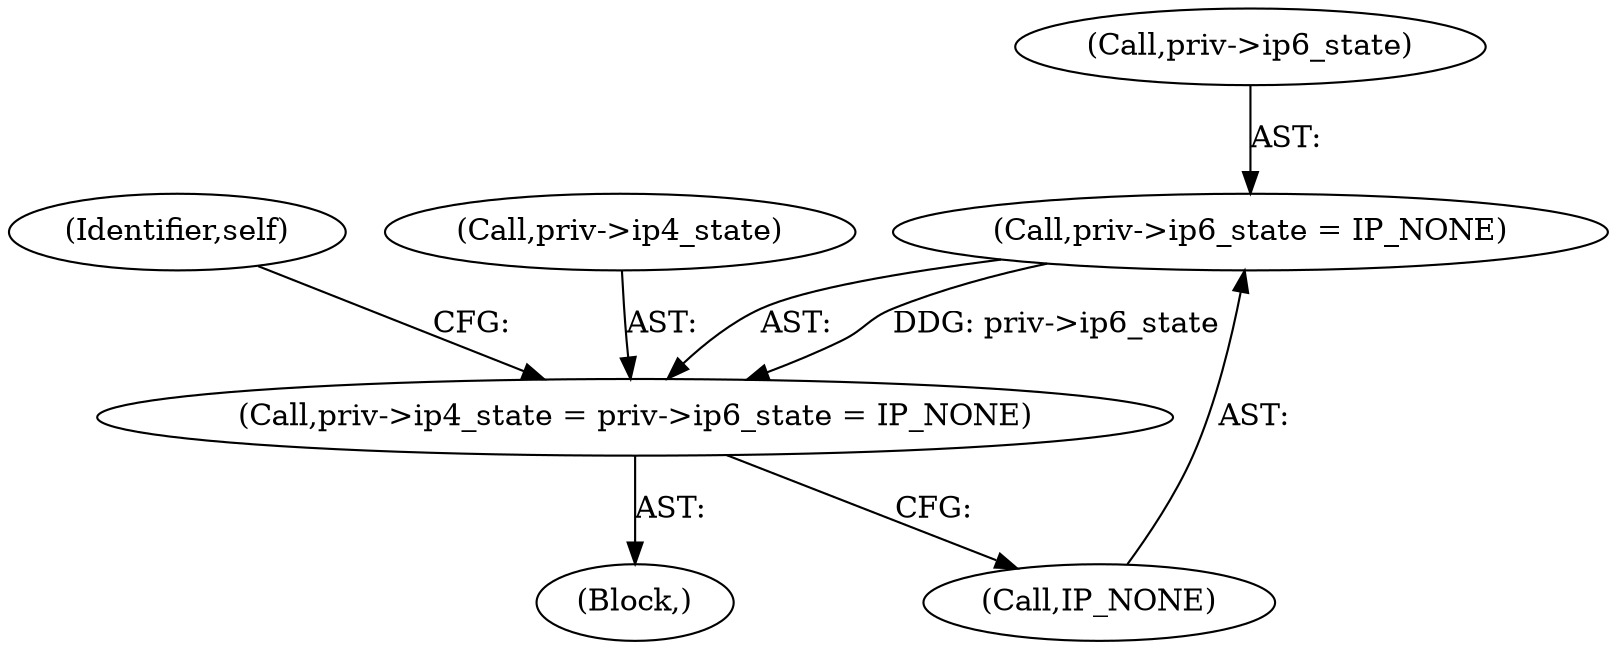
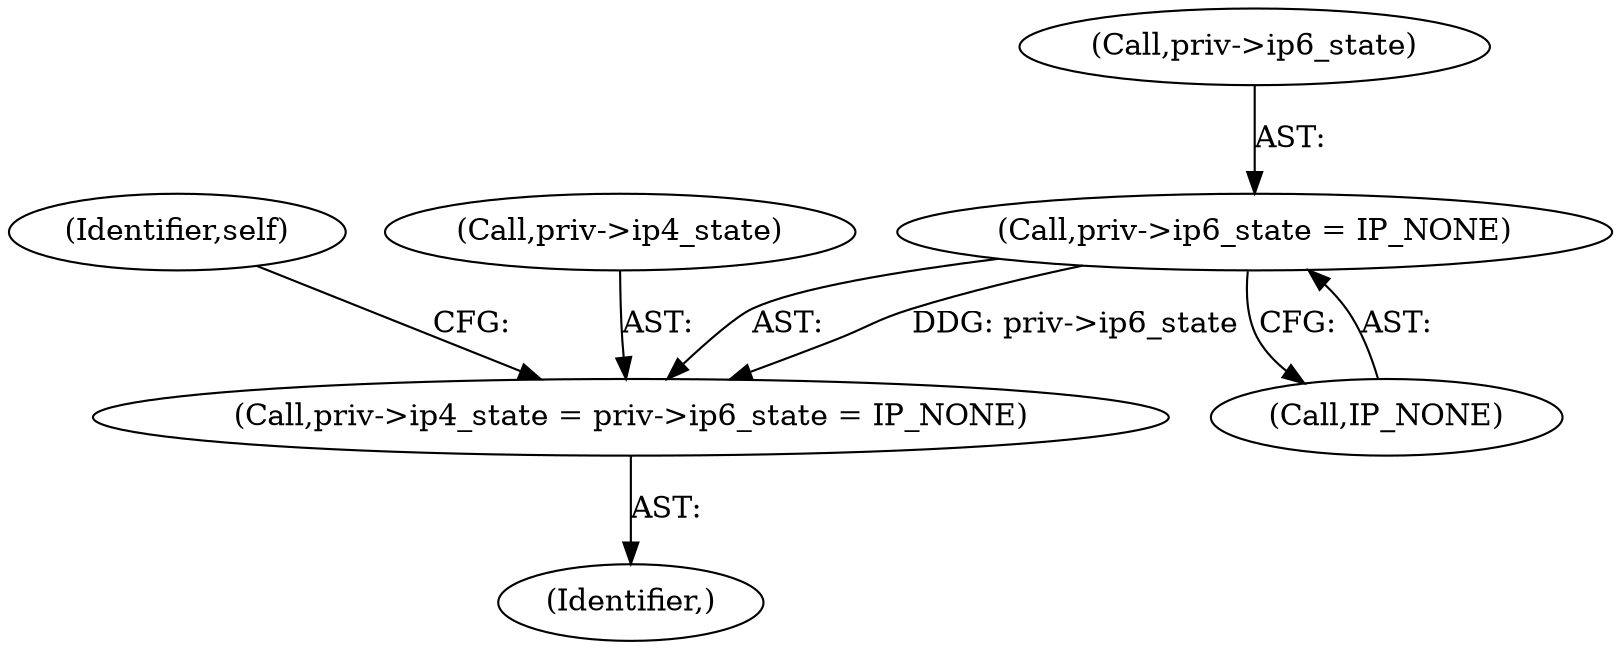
(862, 508) -> (1253, 327)
(635, 603) -> (631, 603)
